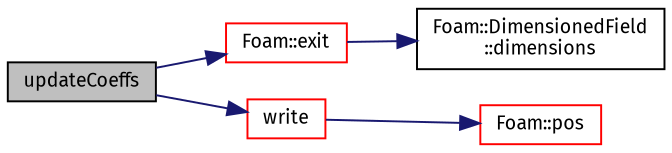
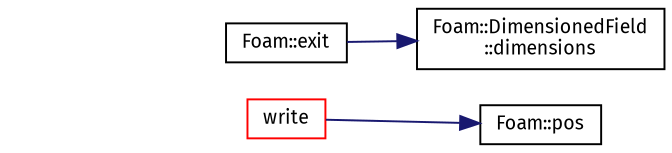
(286, 43) -> (286, 43)
(82, 82) -> none
(541, 125) -> (541, 125)
